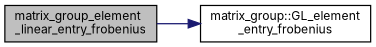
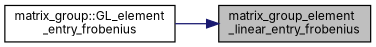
(172, 24) -> (191, 24)
